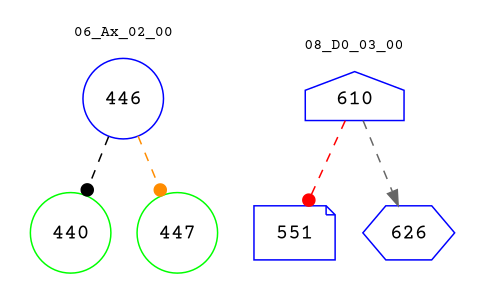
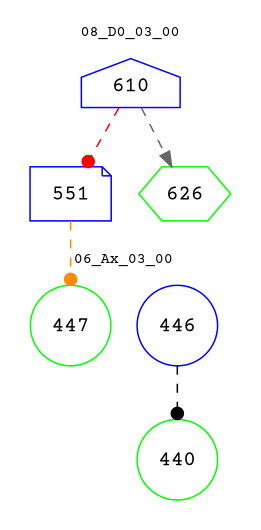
(124, 32) -> (124, 259)
(148, 160) -> (71, 255)
(409, 233) -> (185, 194)
